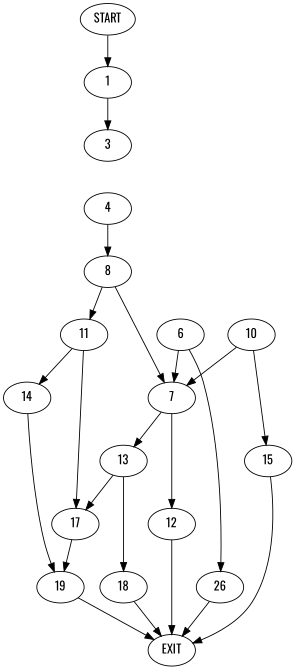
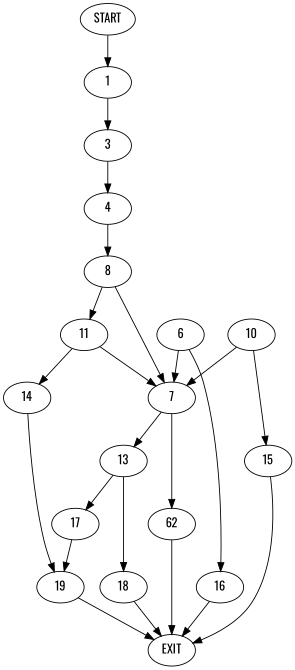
none -> (108, 173)
(80, 425) -> (124, 364)
(172, 524) -> (172, 524)
(220, 587) -> (220, 587)
